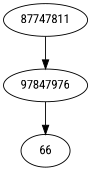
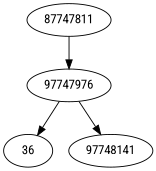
(46, 85) -> (69, 85)
(46, 151) -> (28, 151)
none -> (111, 151)
